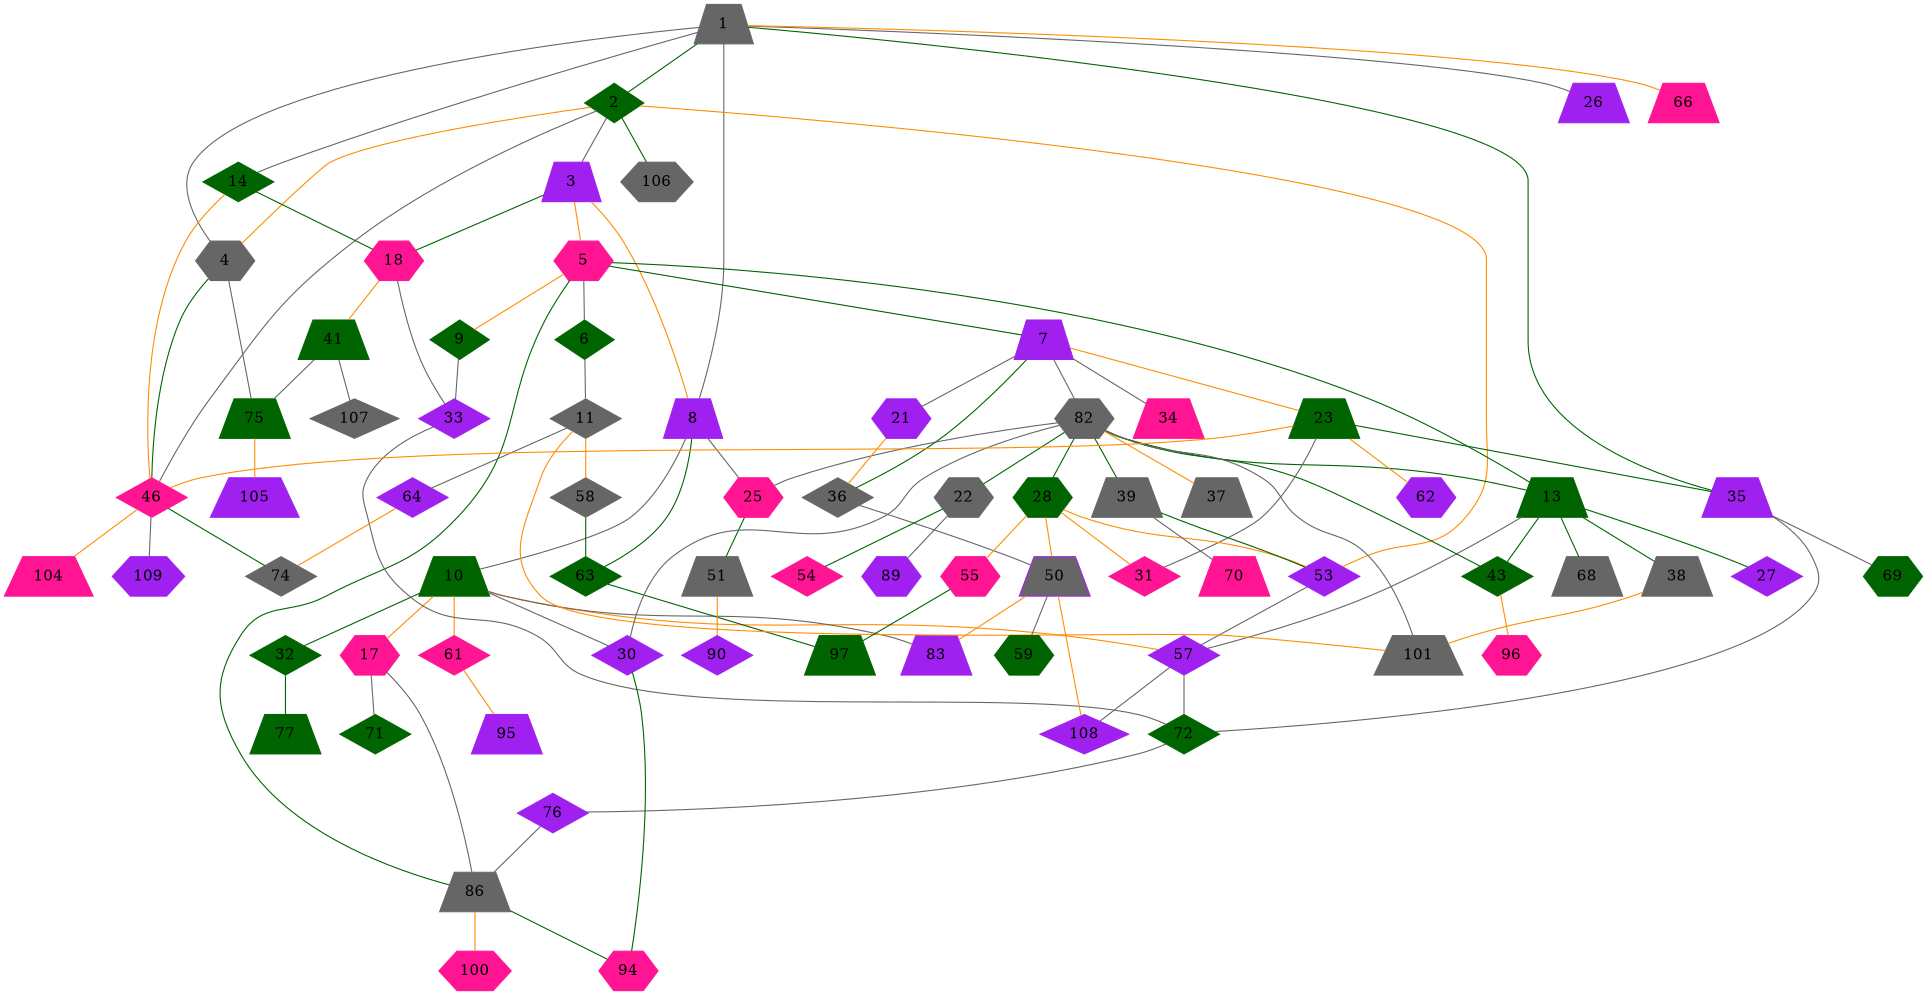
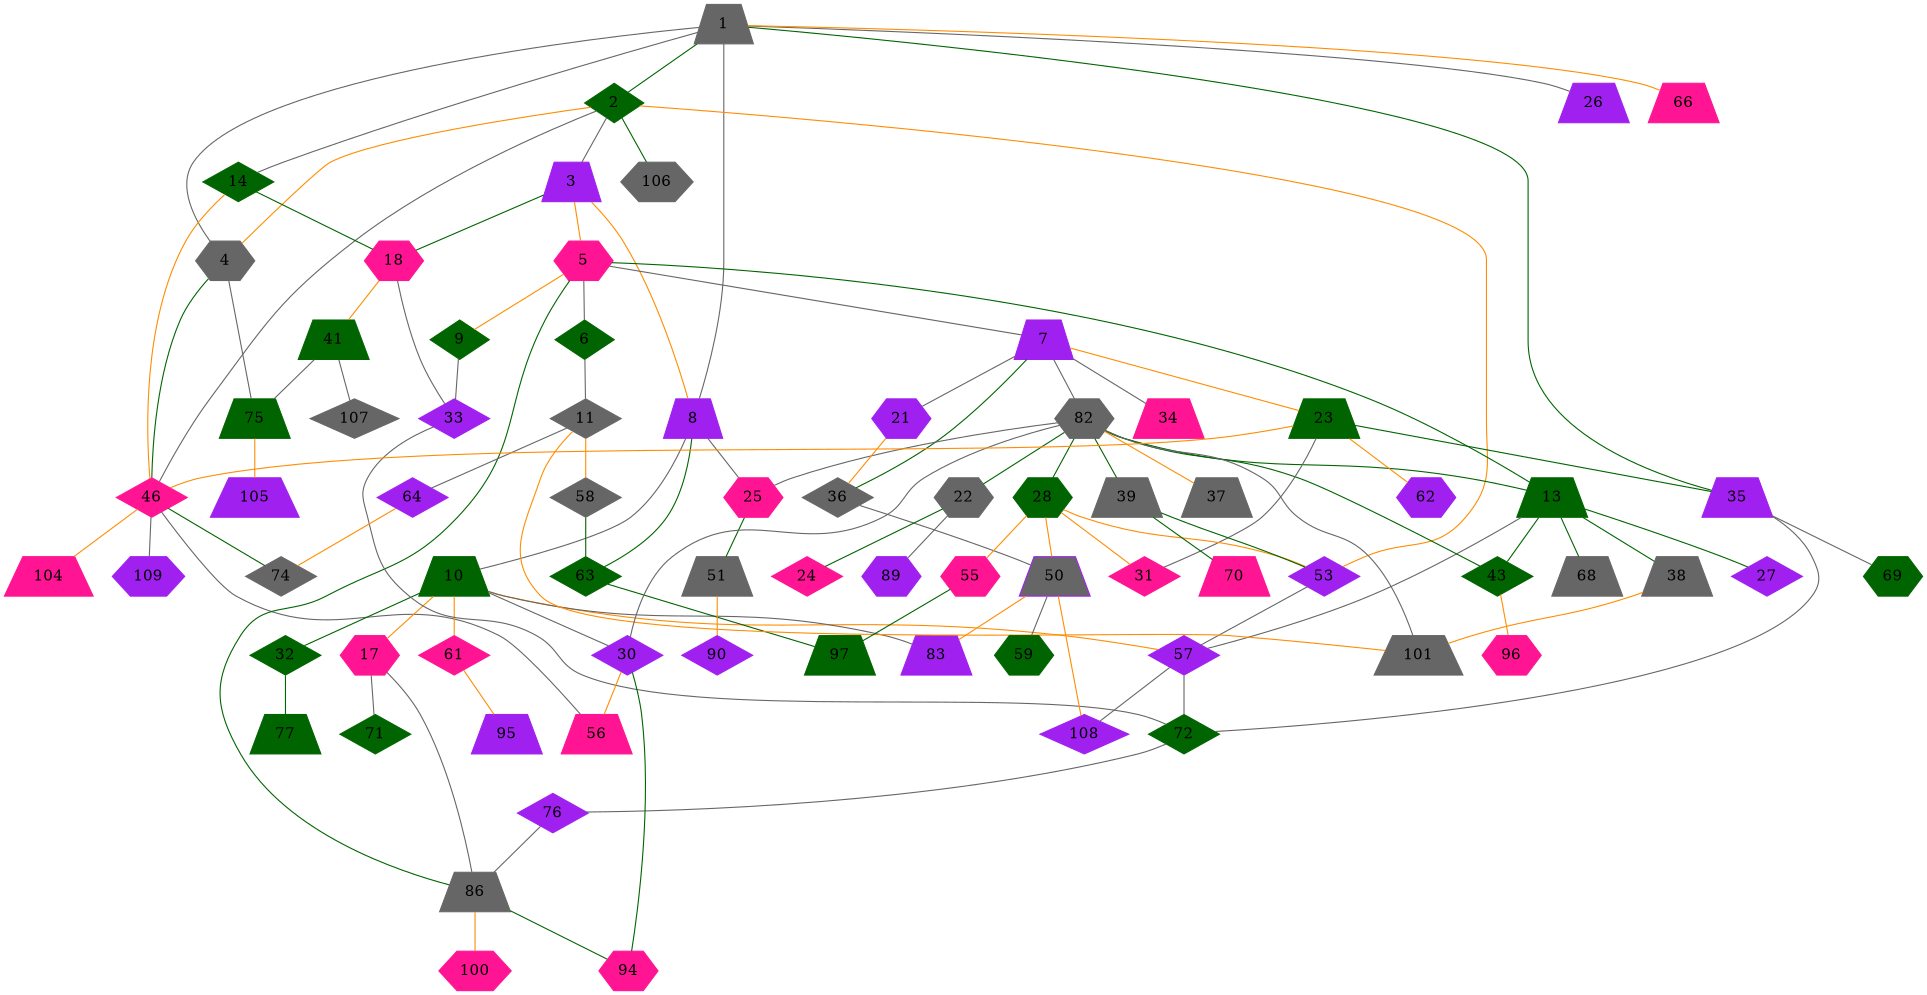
(816, 301) -> (816, 301)
(1193, 546) -> (1193, 546)
(807, 576) -> (807, 576)
none -> (597, 734)
